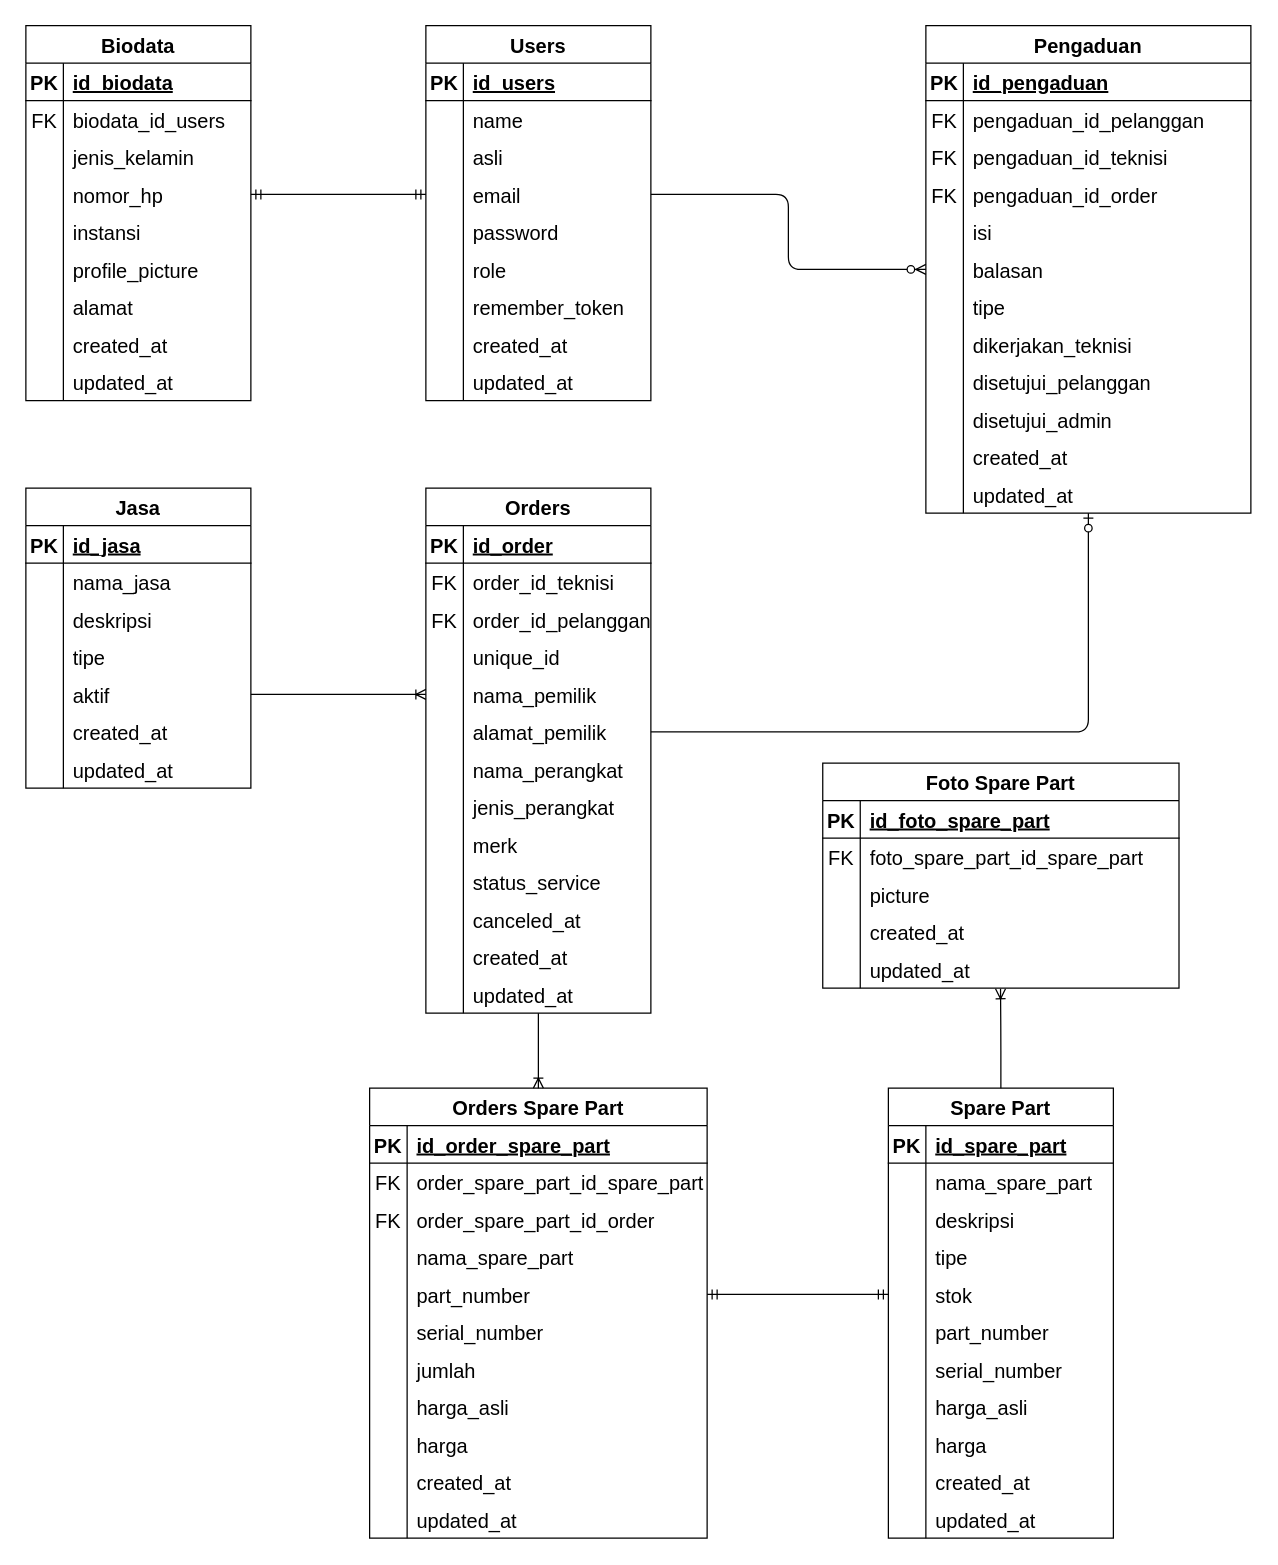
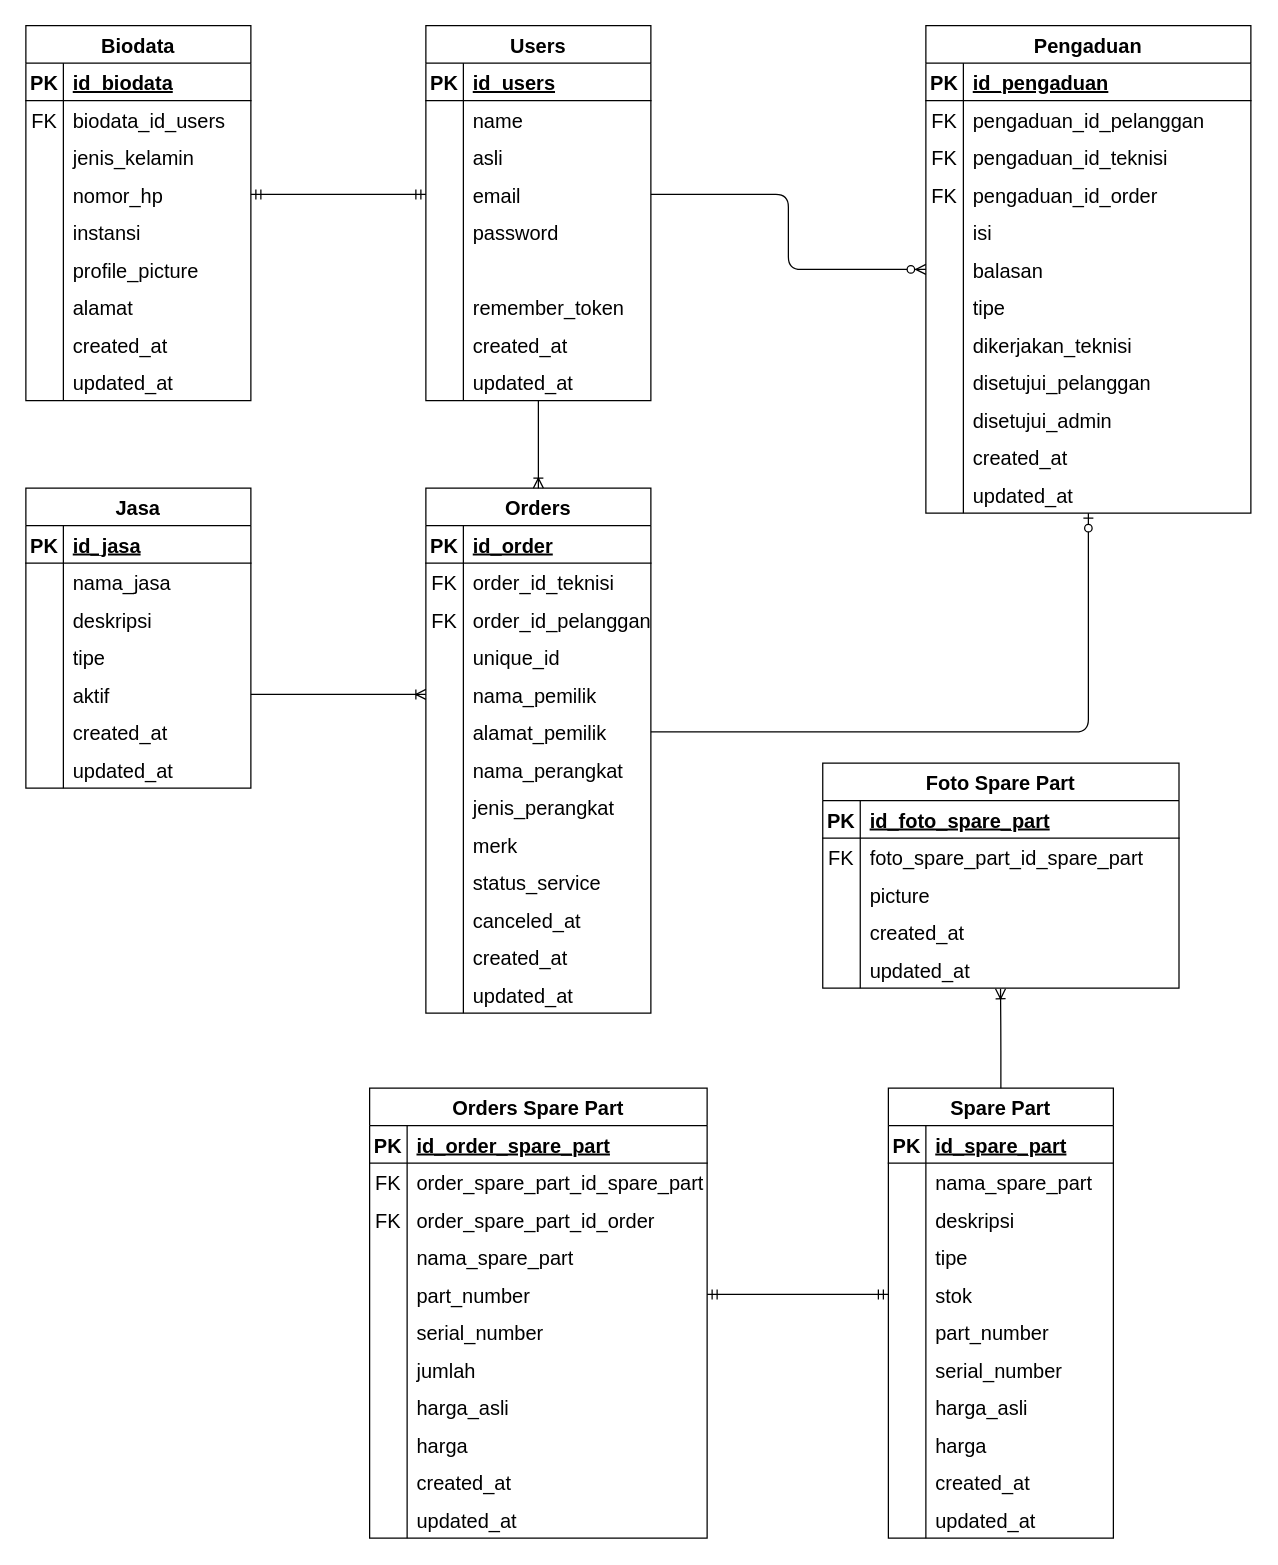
(557, 269) -> none
none -> (538, 445)
(538, 1052) -> none
